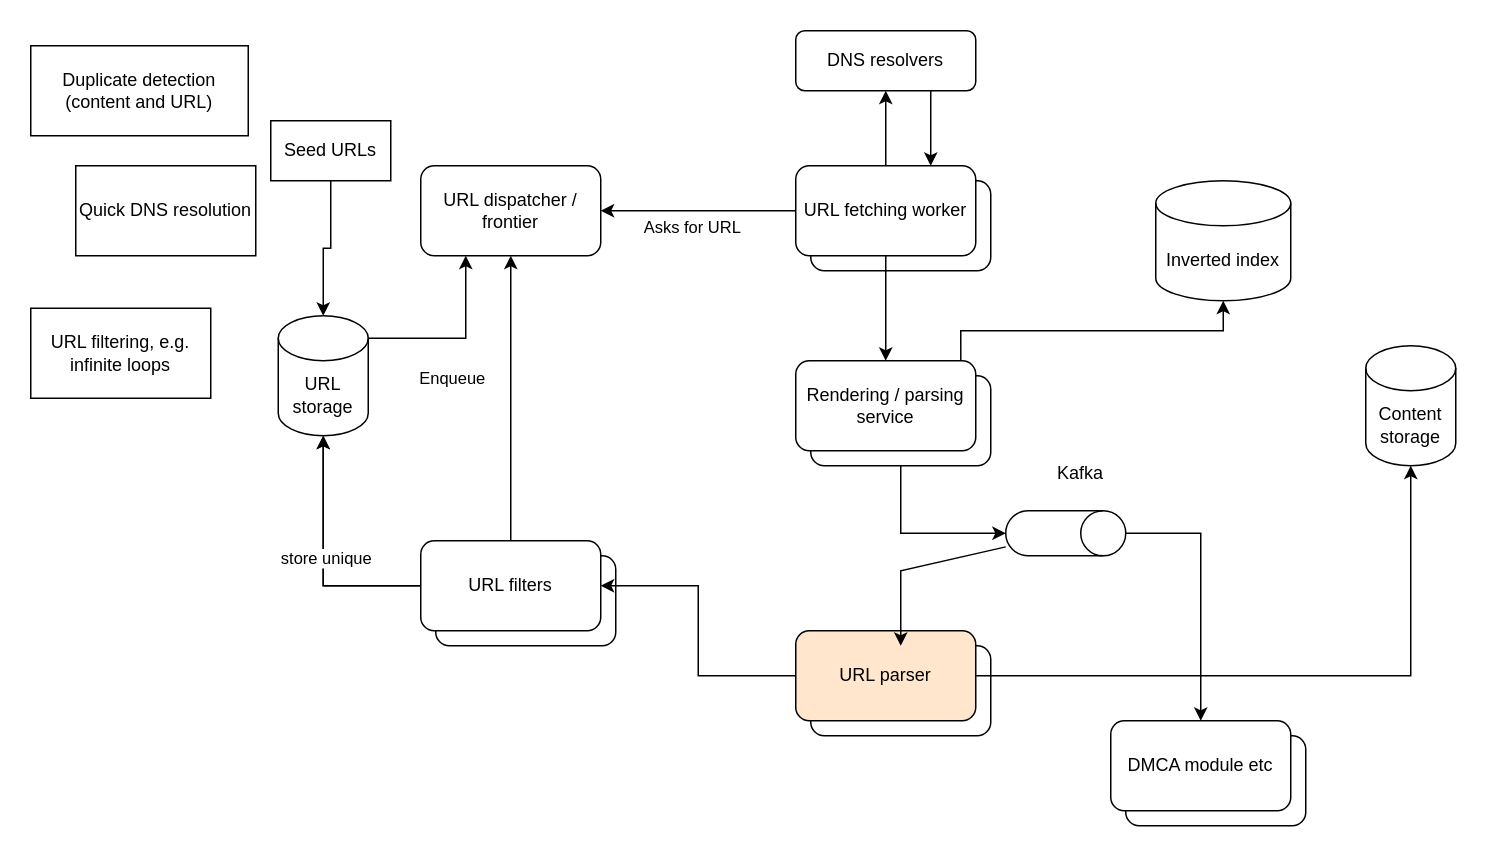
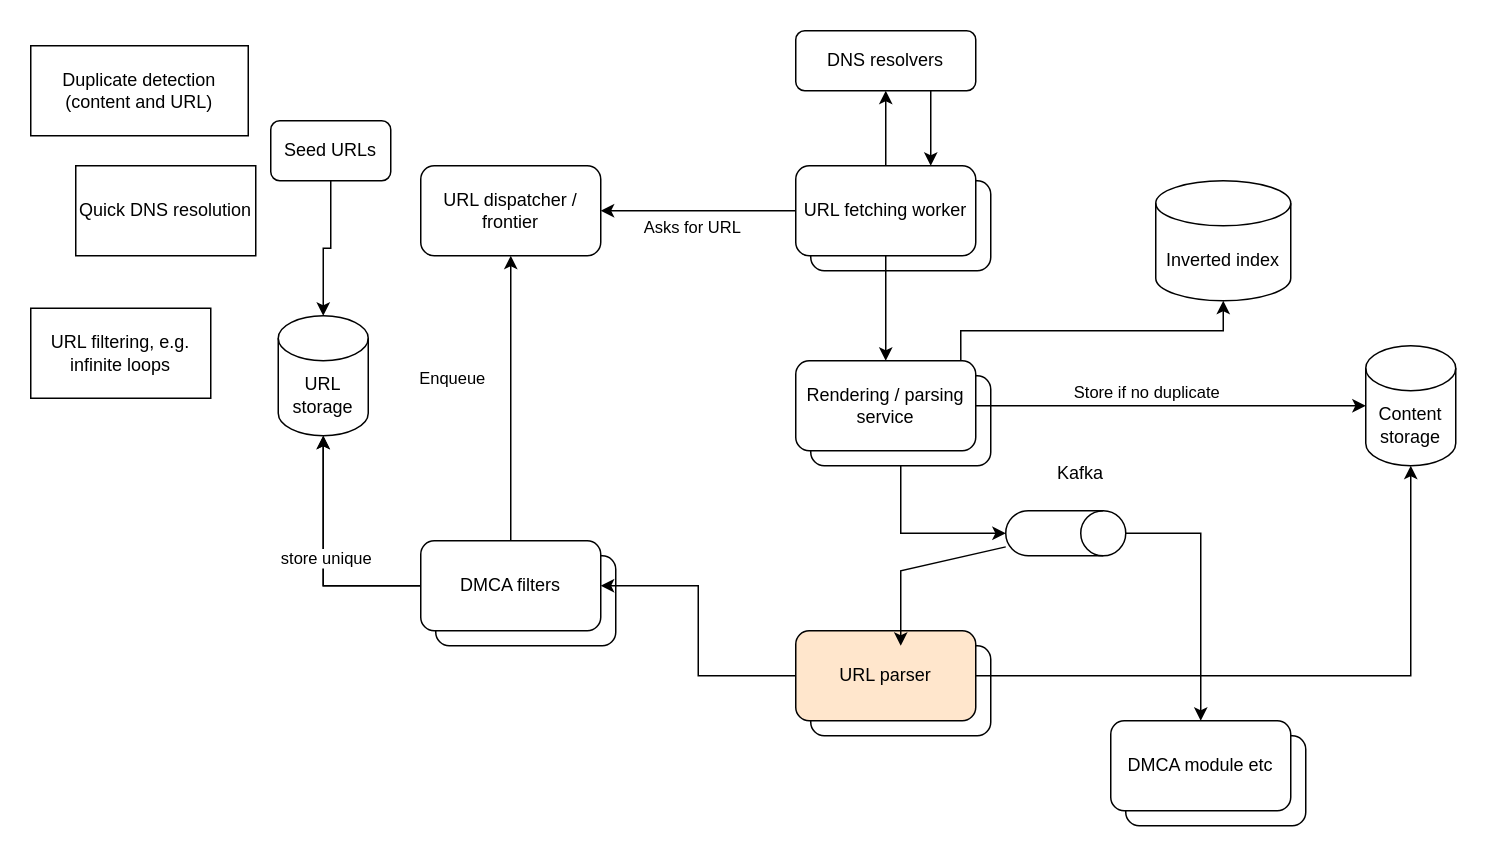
(331, 151) -> (331, 151)
(455, 338) -> none
none -> (1166, 406)
(511, 586) -> (511, 586)
